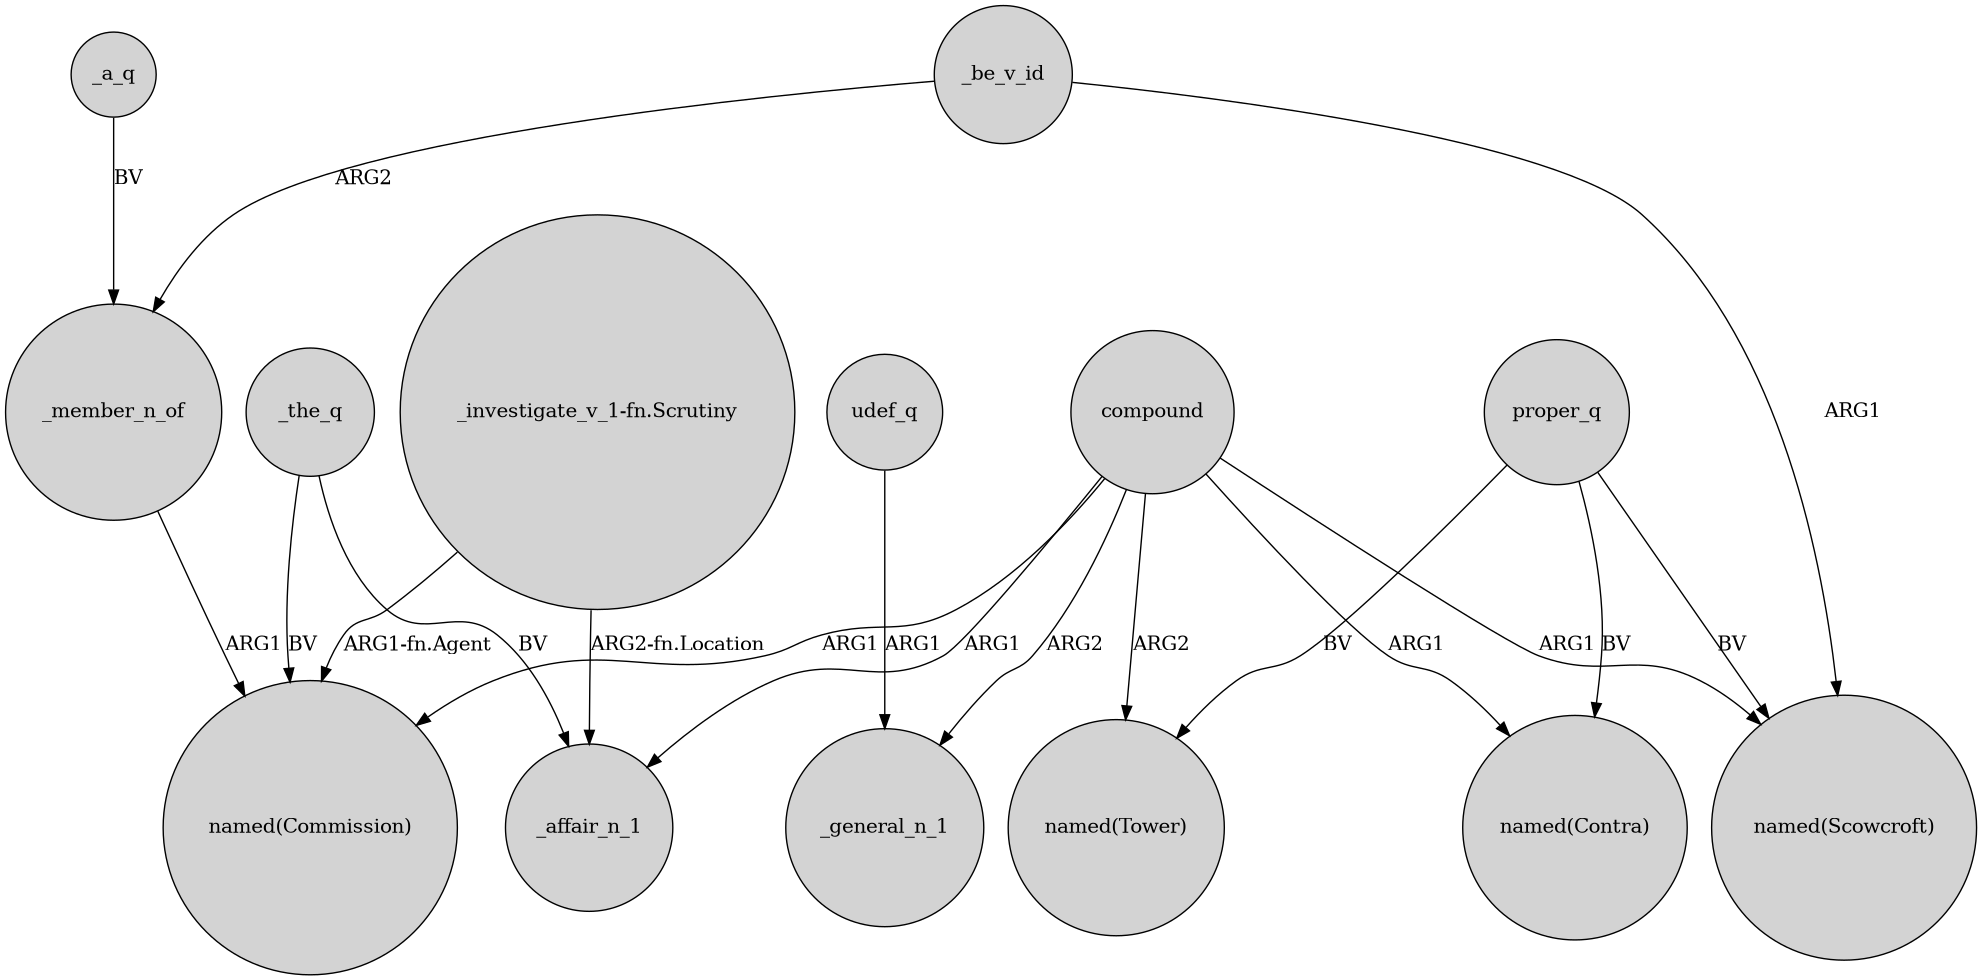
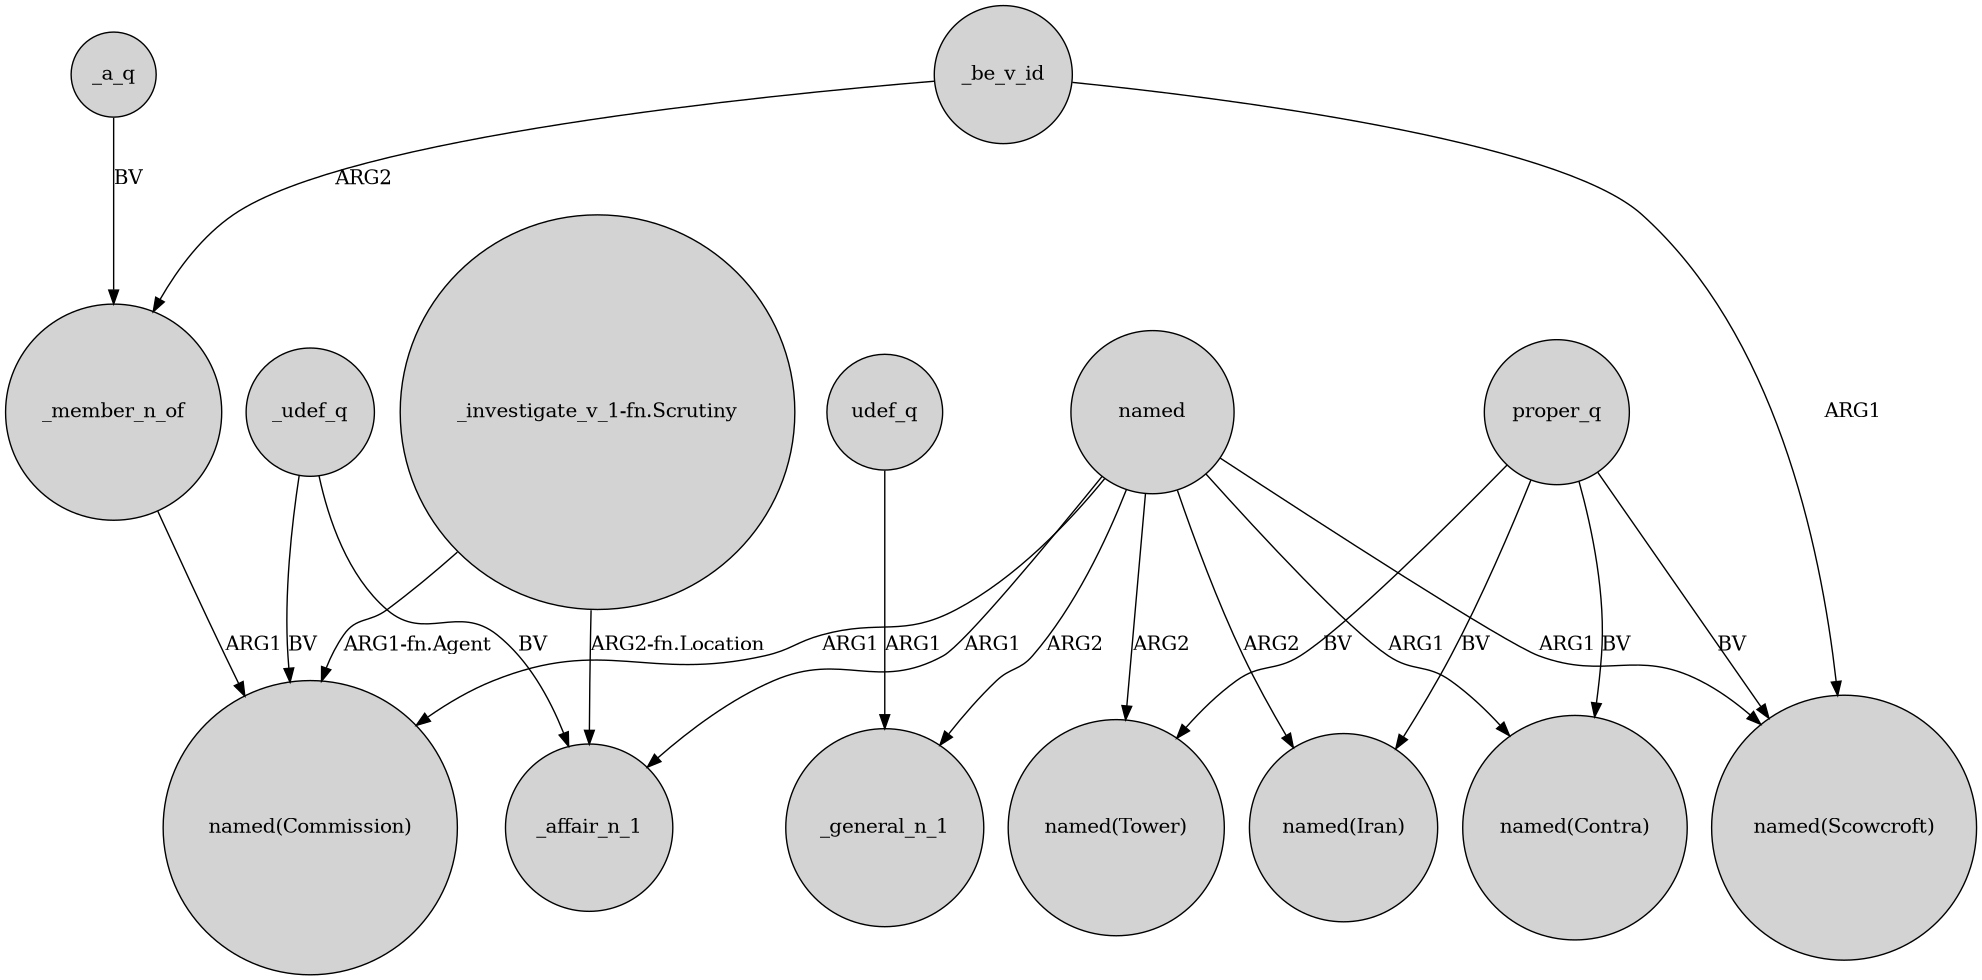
(310, 412) -> (310, 412)
(1153, 412) -> (1153, 412)
none -> (1344, 828)
